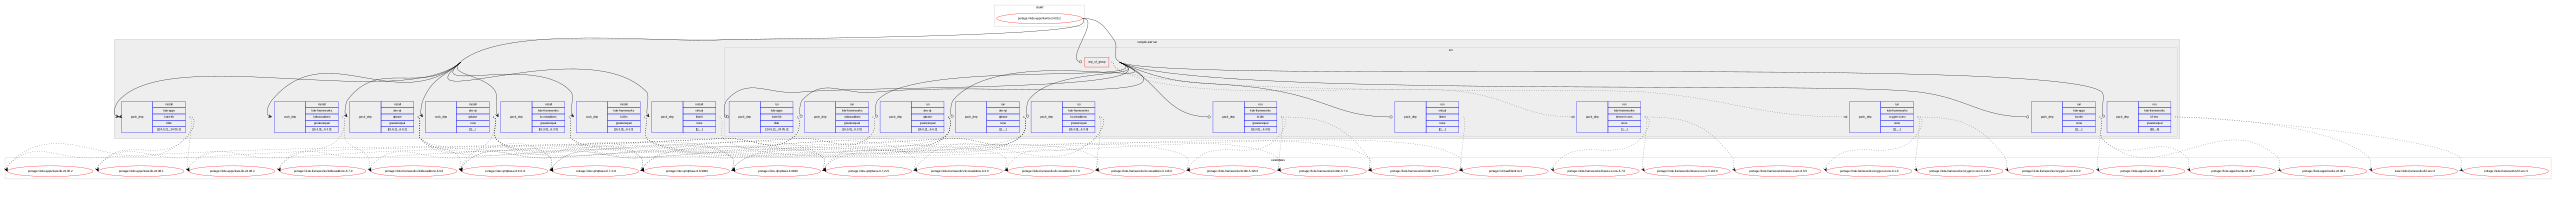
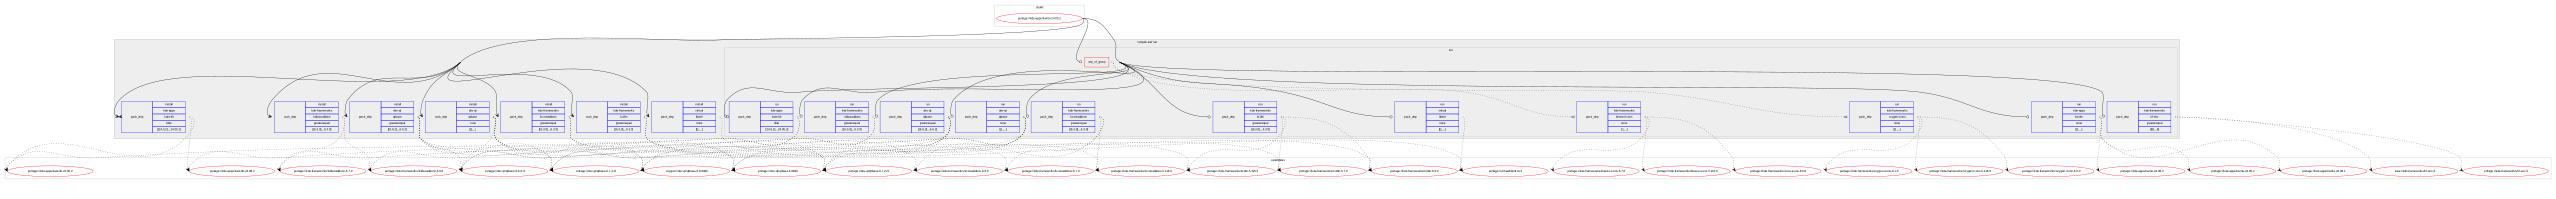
(141, 171) -> none
(687, 171) -> (687, 171)
(1778, 171) -> (1778, 171)
